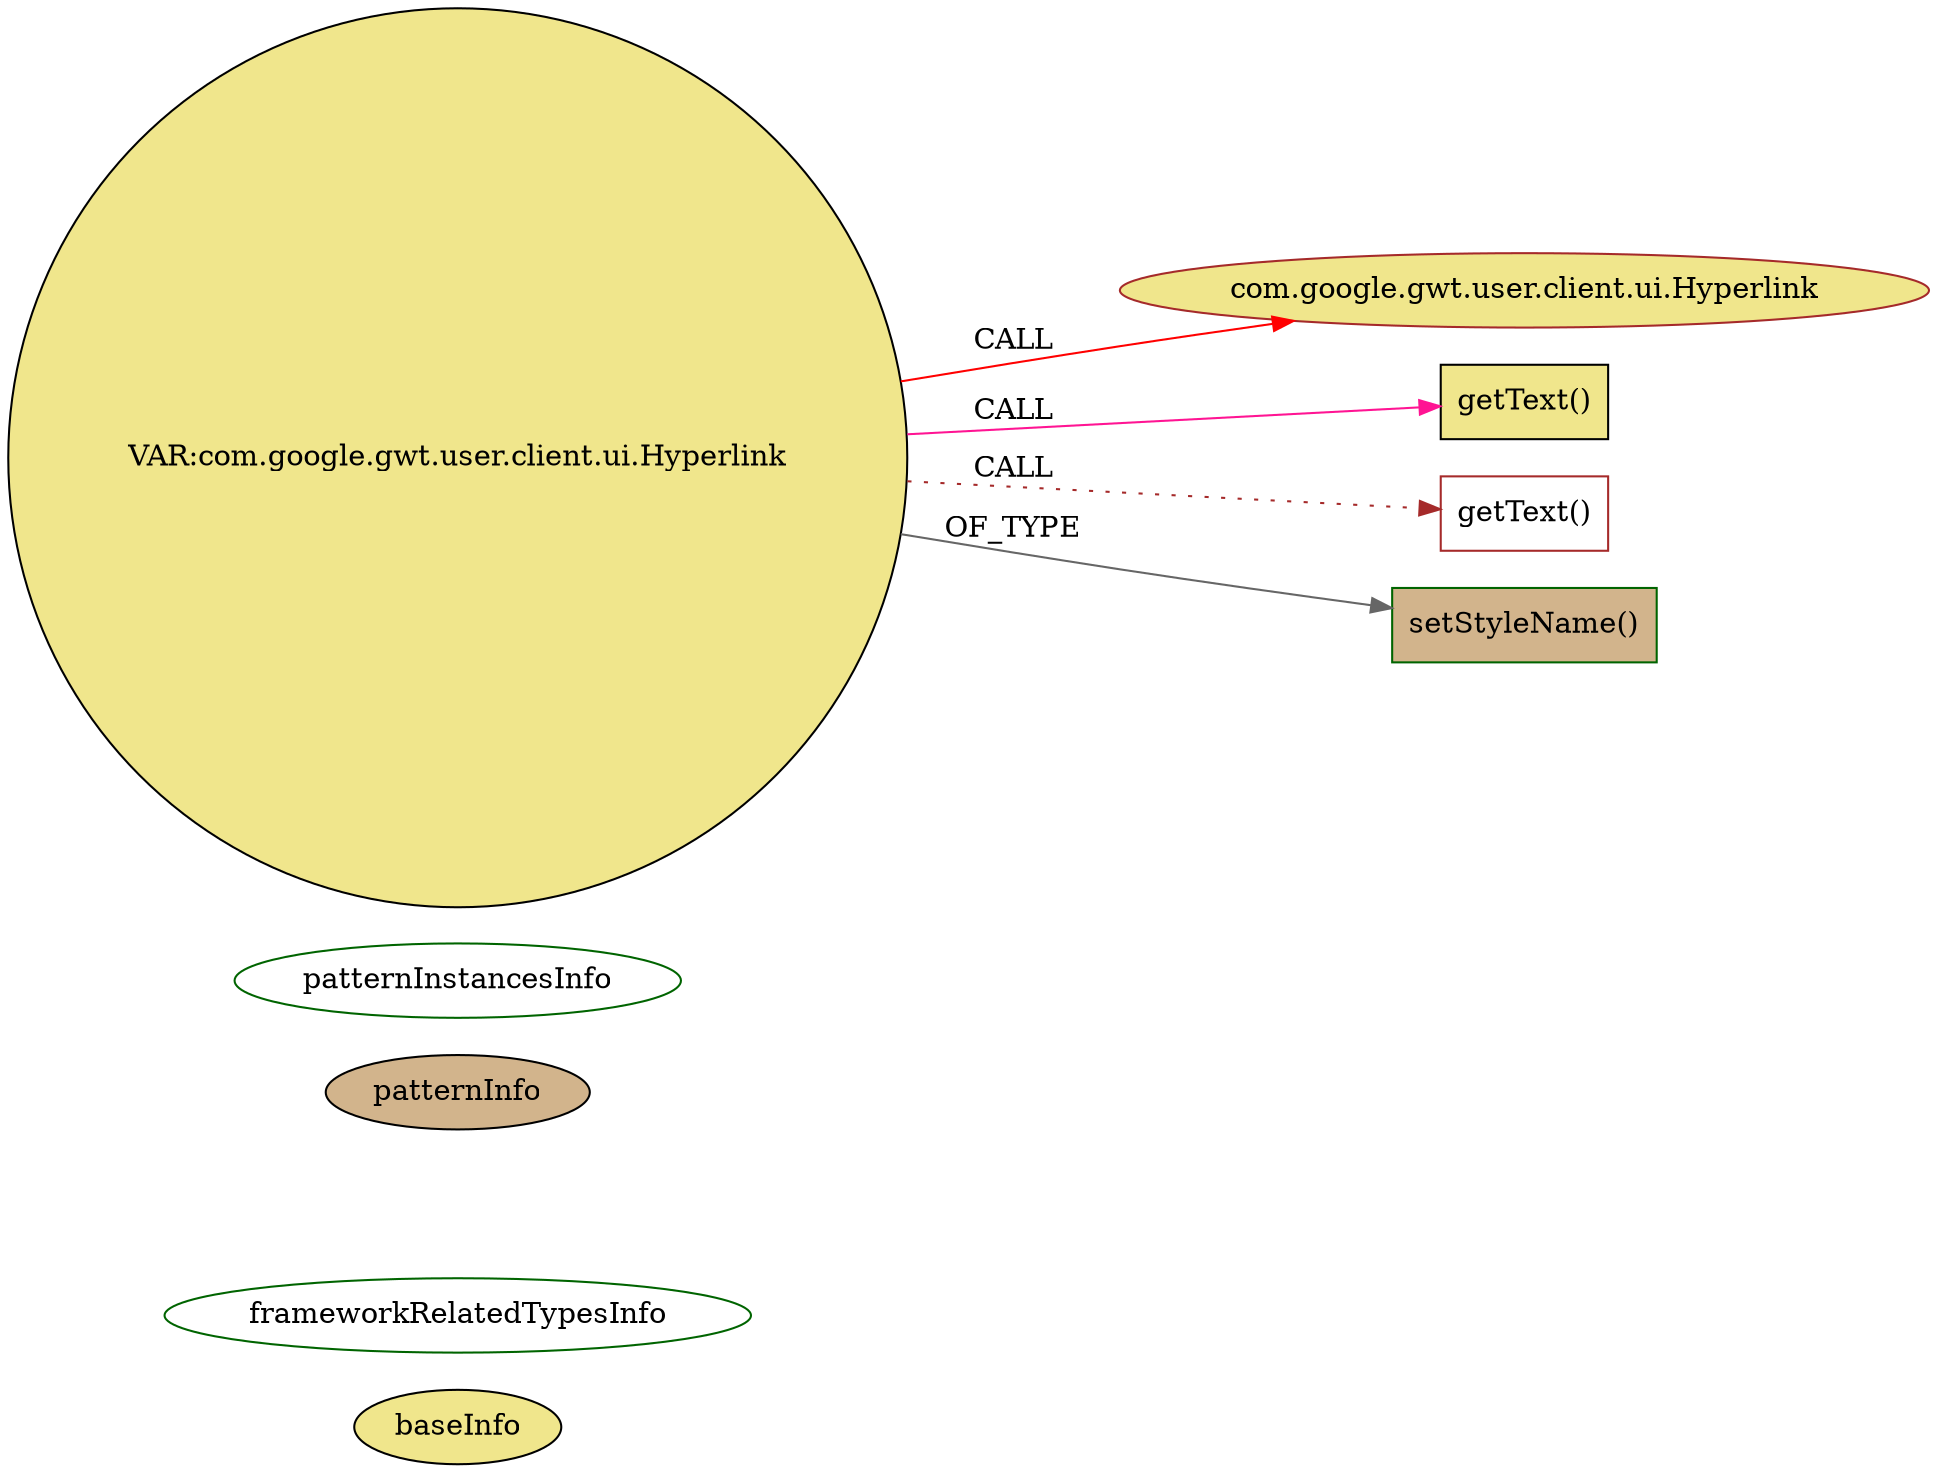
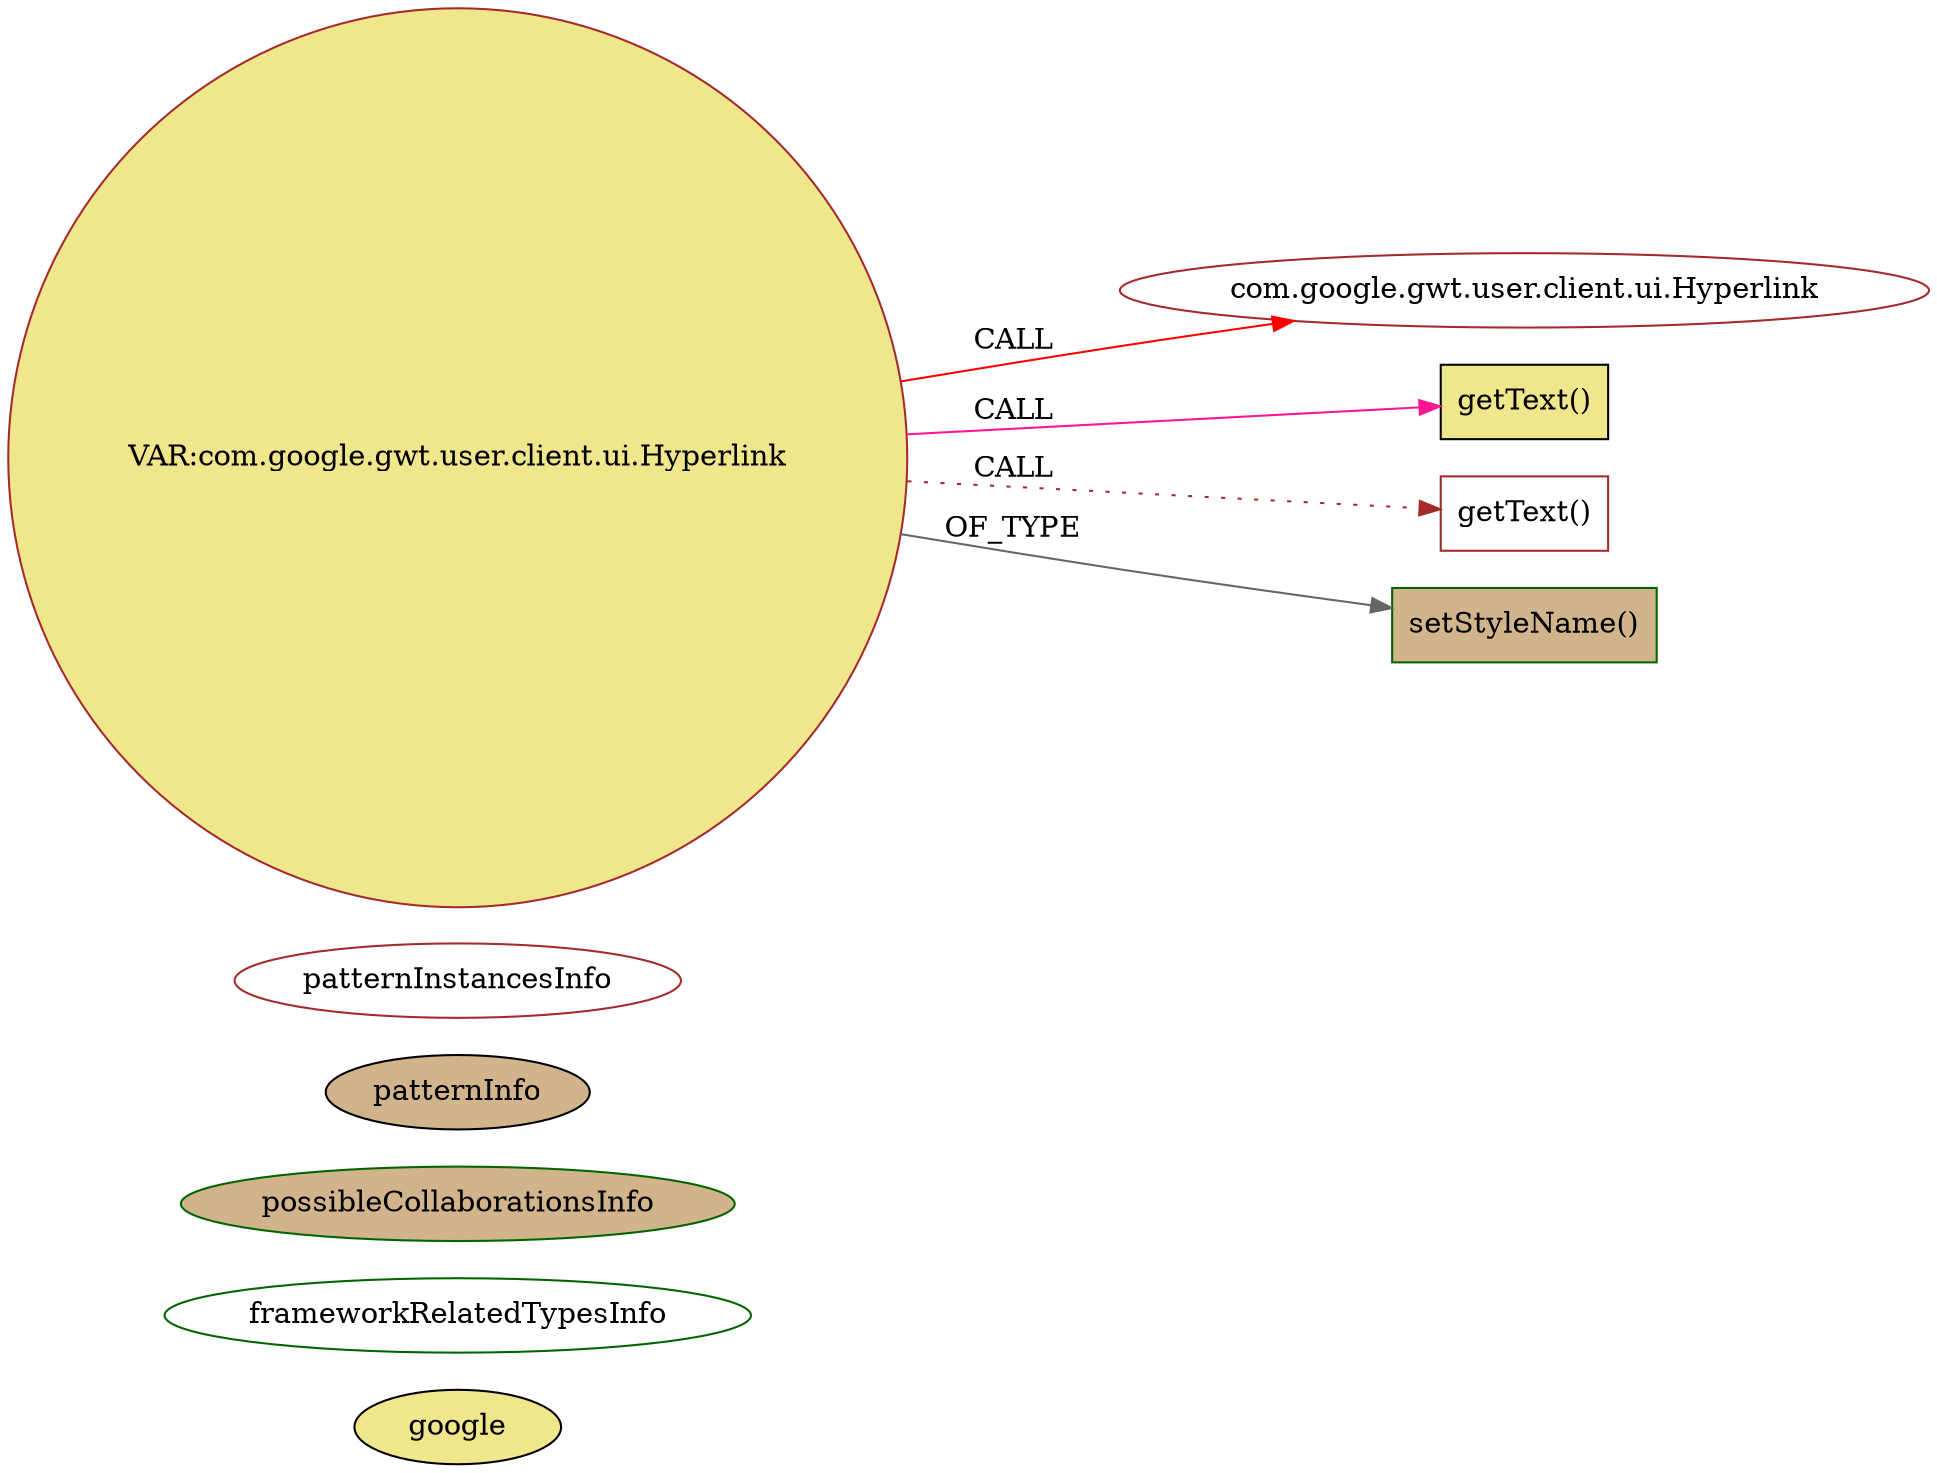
(1524, 290) -> (1524, 290)
(458, 458) -> (458, 458)
(458, 981) -> (458, 981)
none -> (458, 1204)
(458, 1427) -> (458, 1427)
